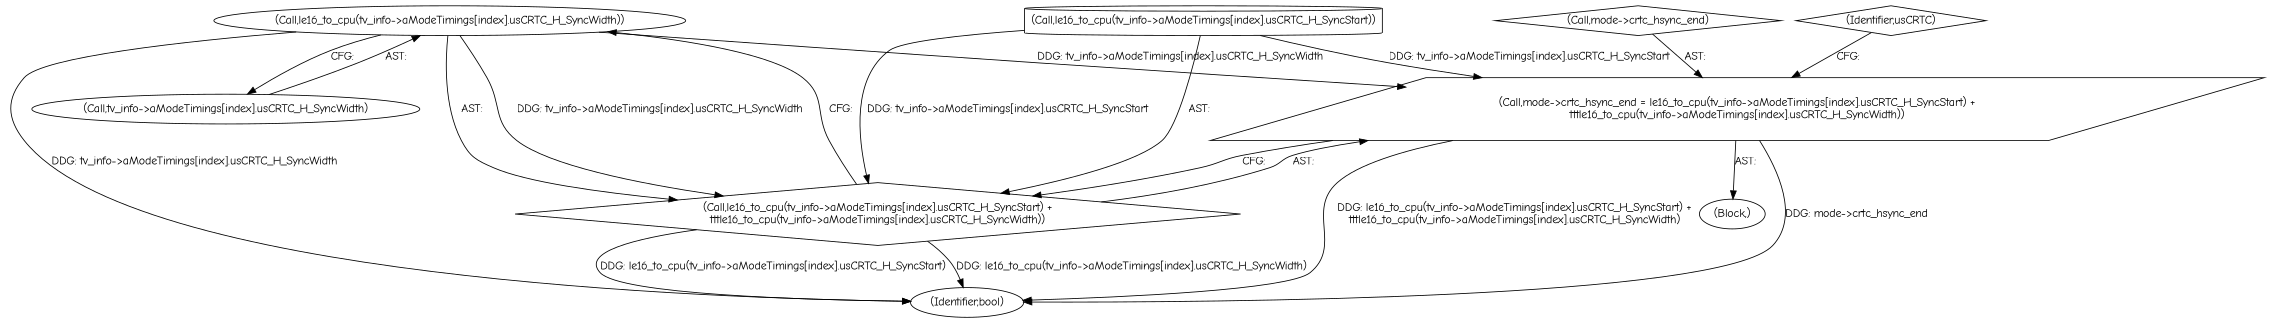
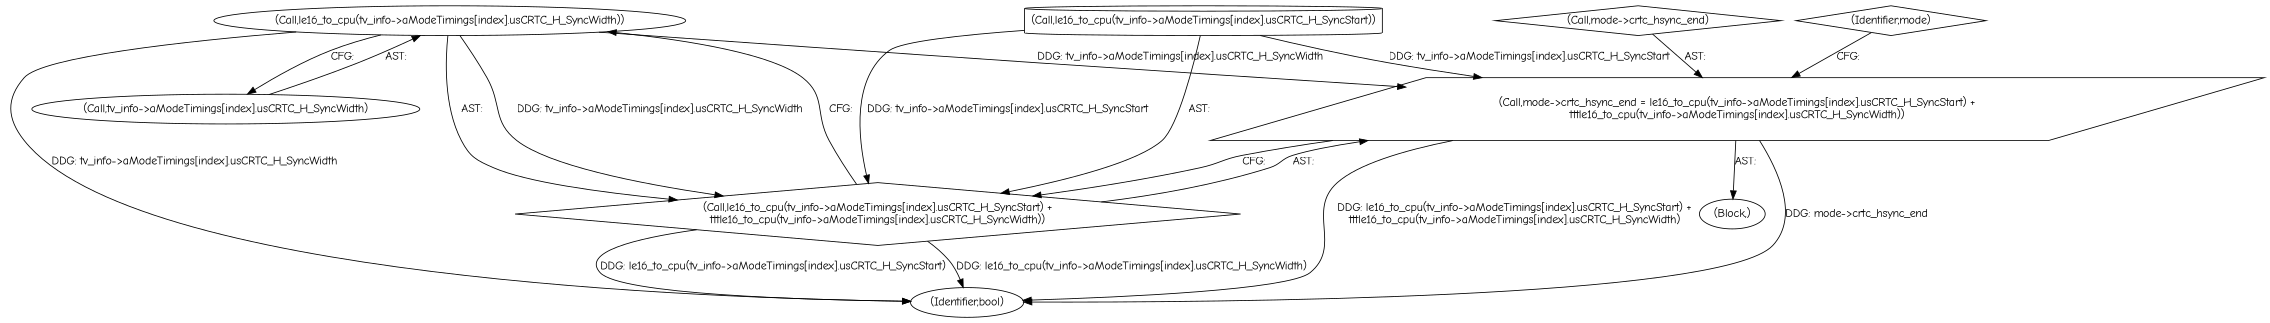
(1891, 21) -> (1891, 21)
